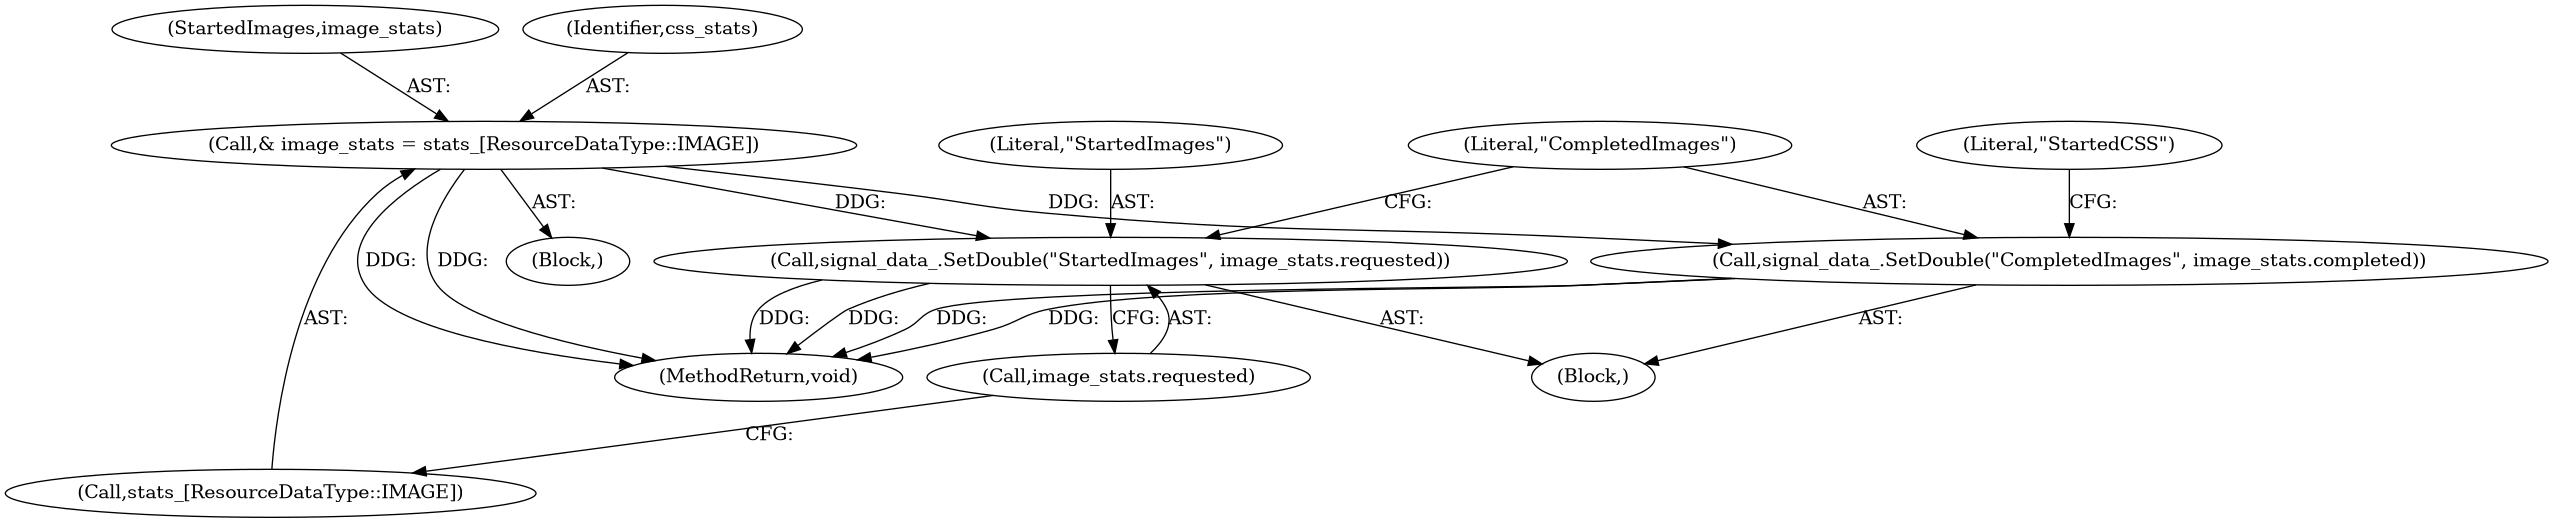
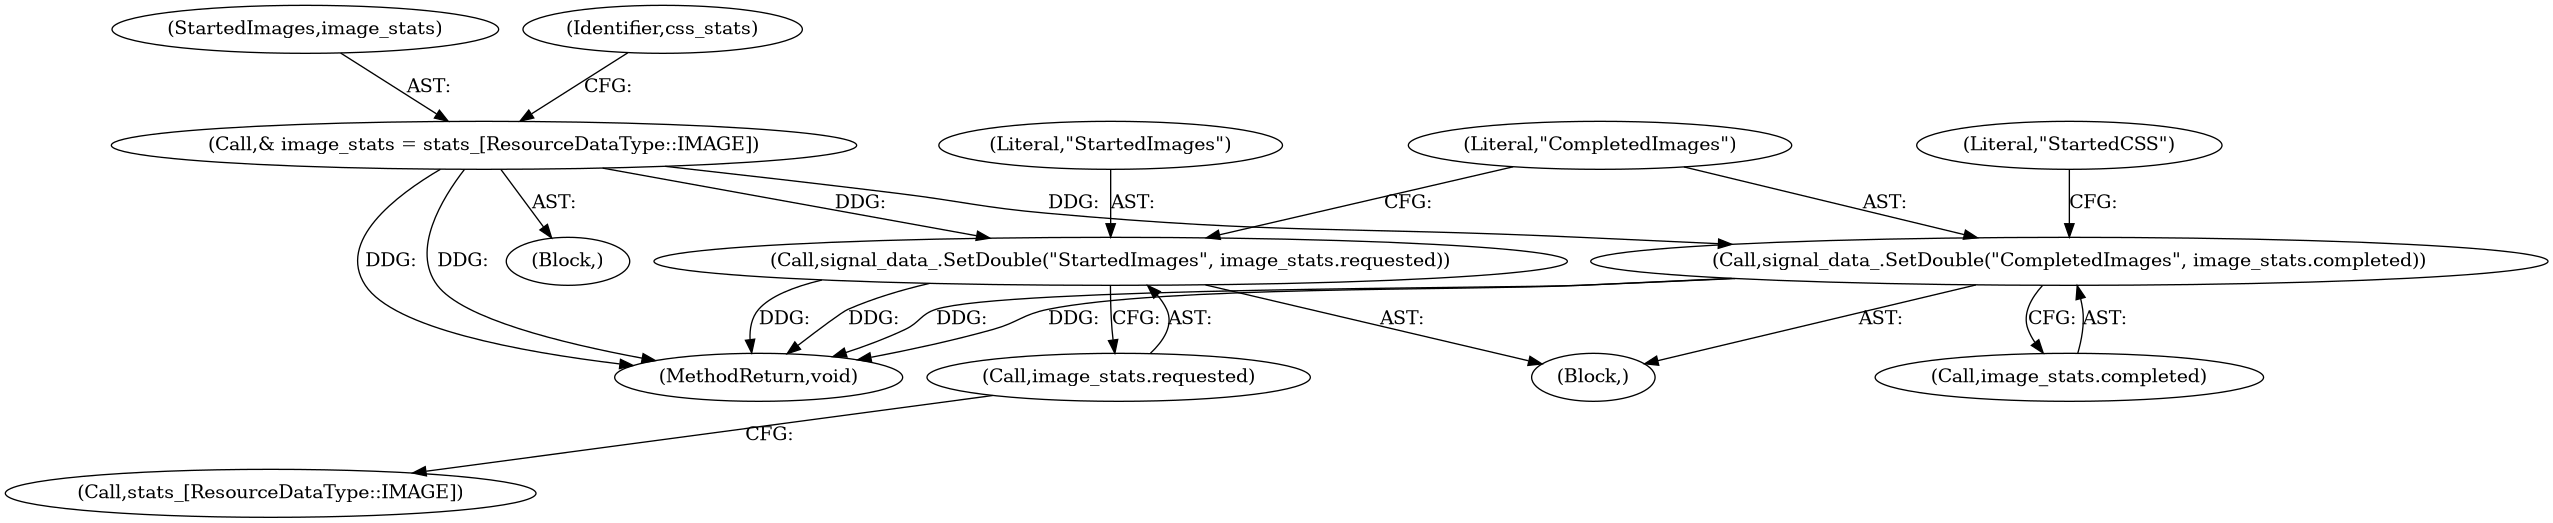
(611, 87) -> (611, 87)
(306, 307) -> none
none -> (2069, 377)
